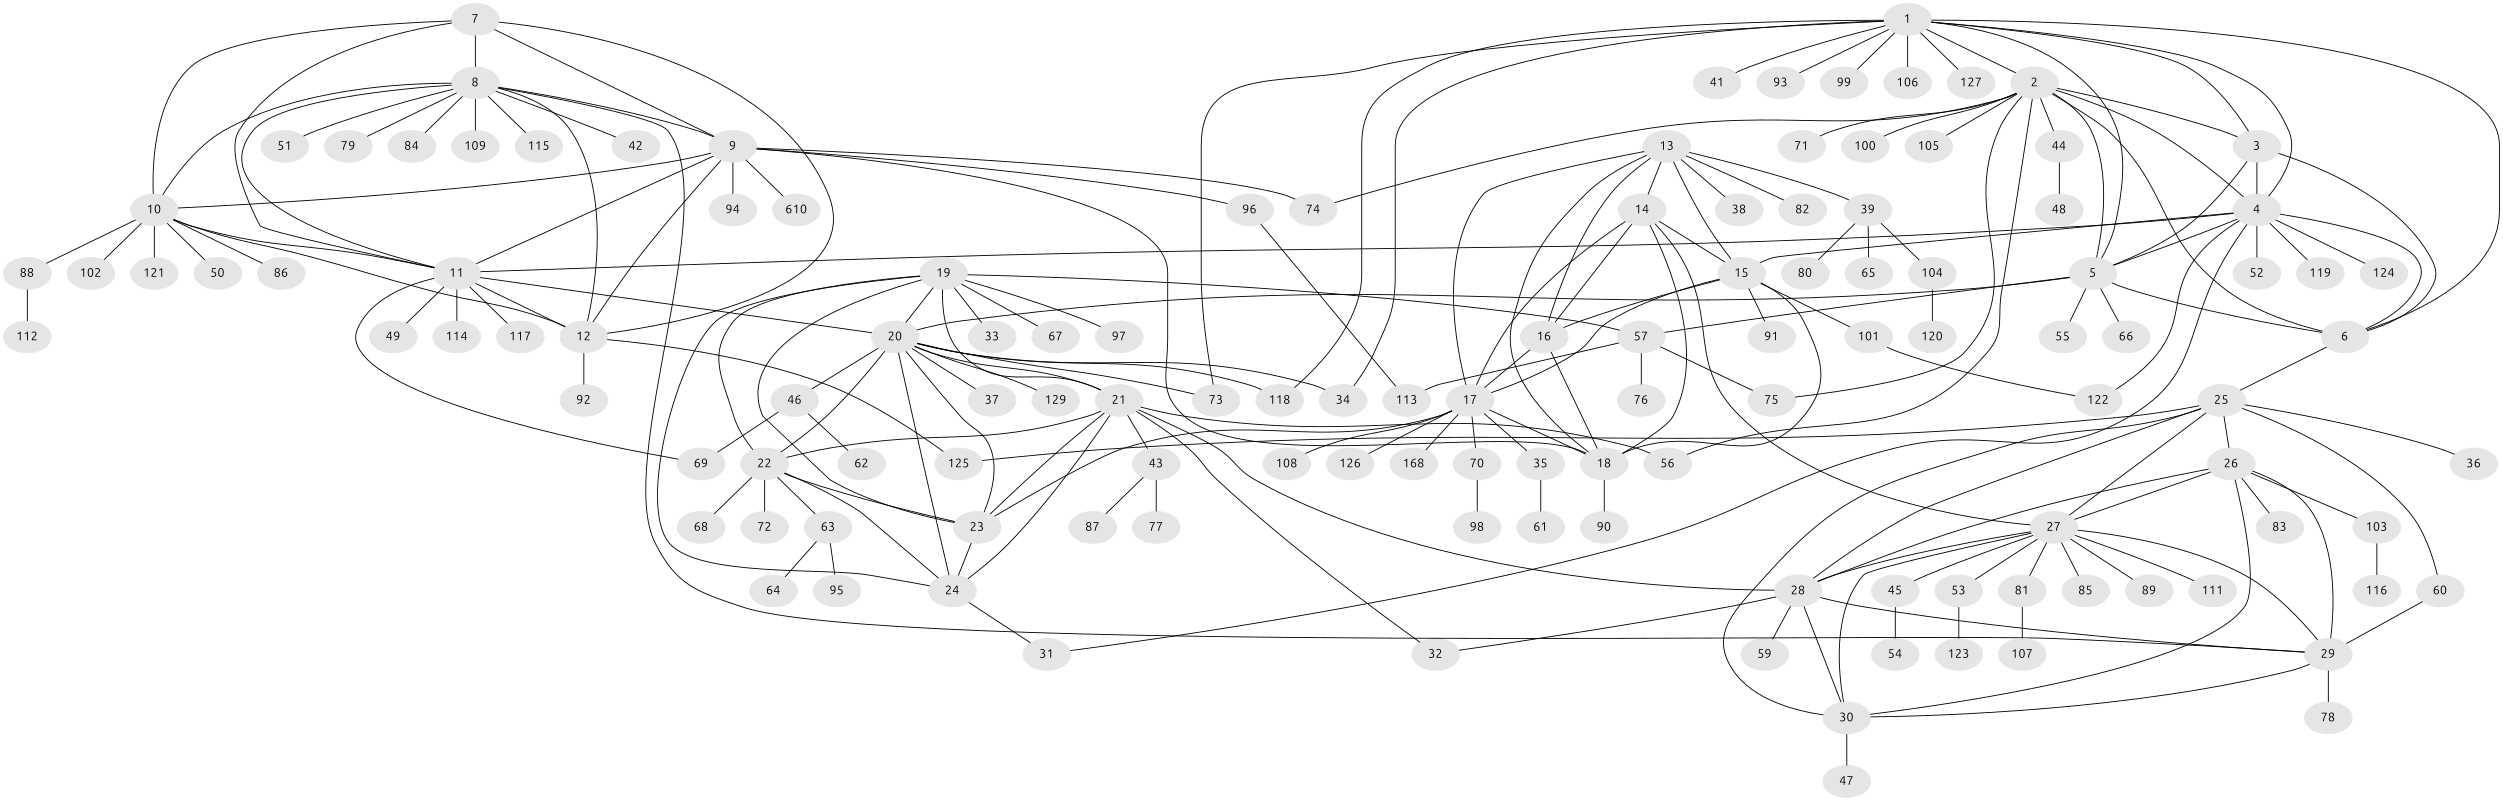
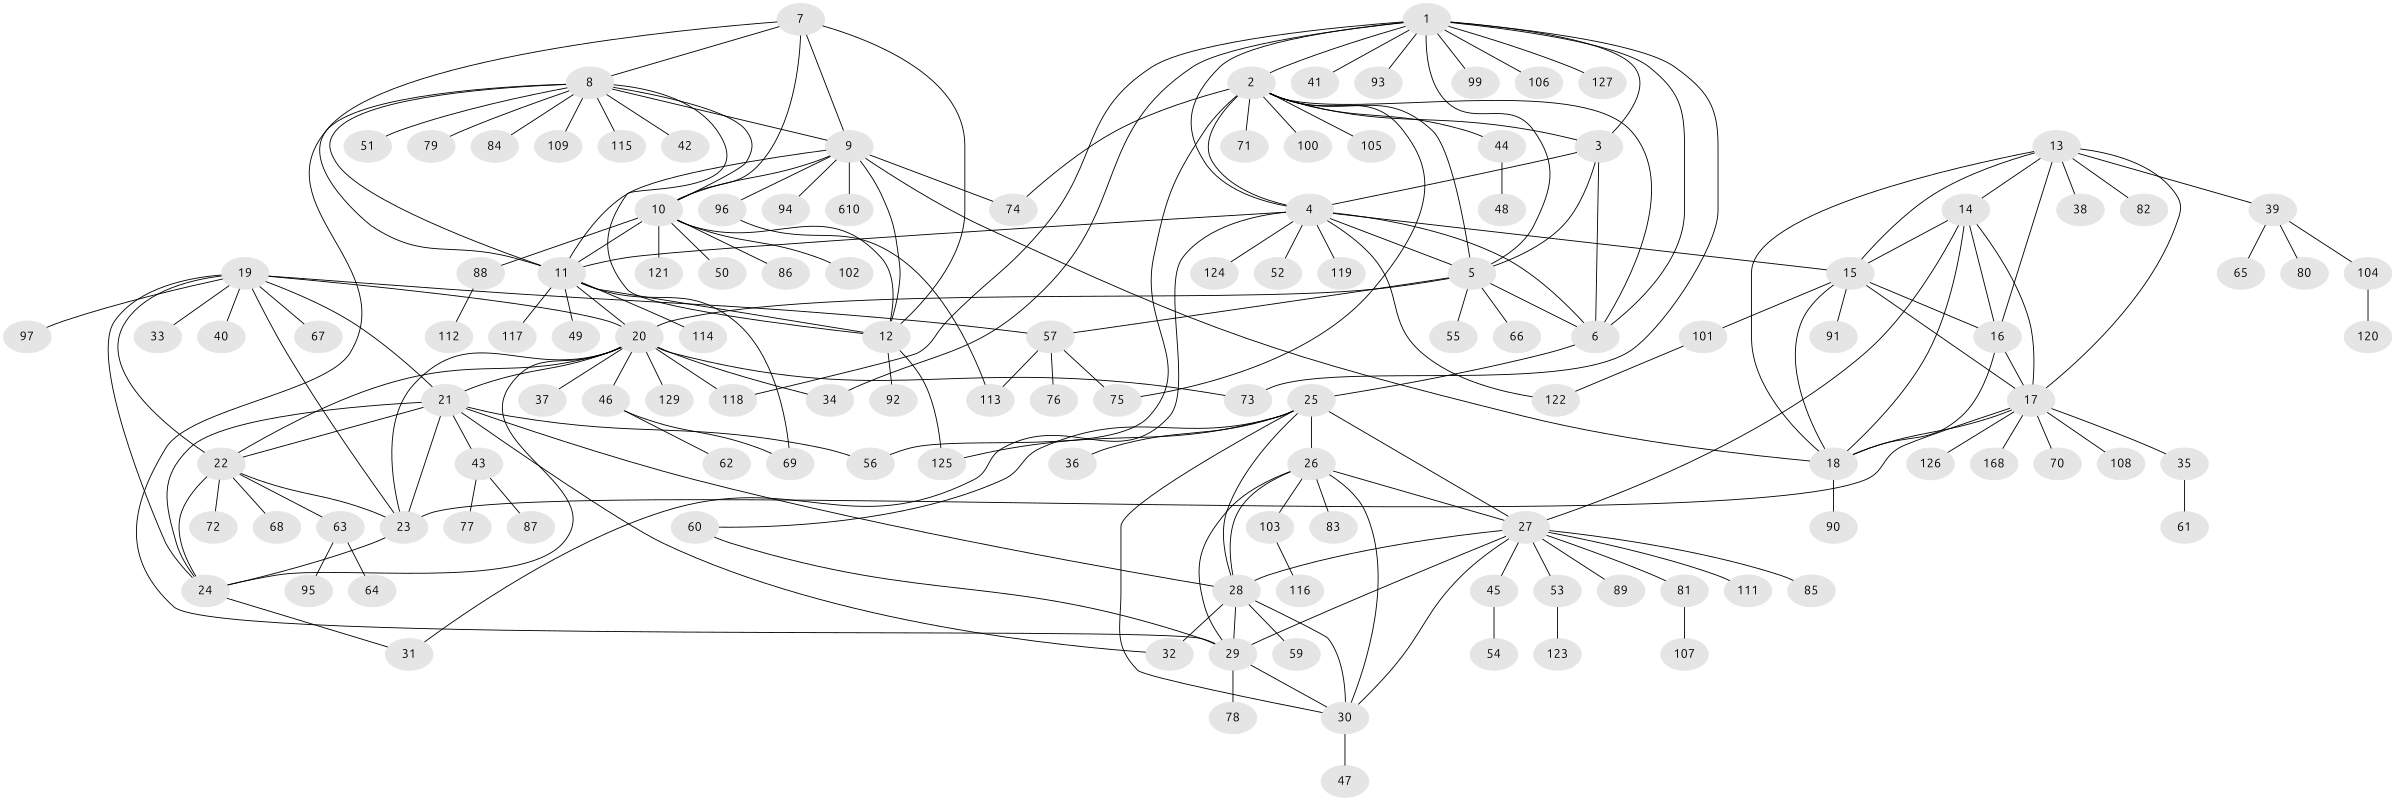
none -> (221, 337)
(1477, 527) -> none
